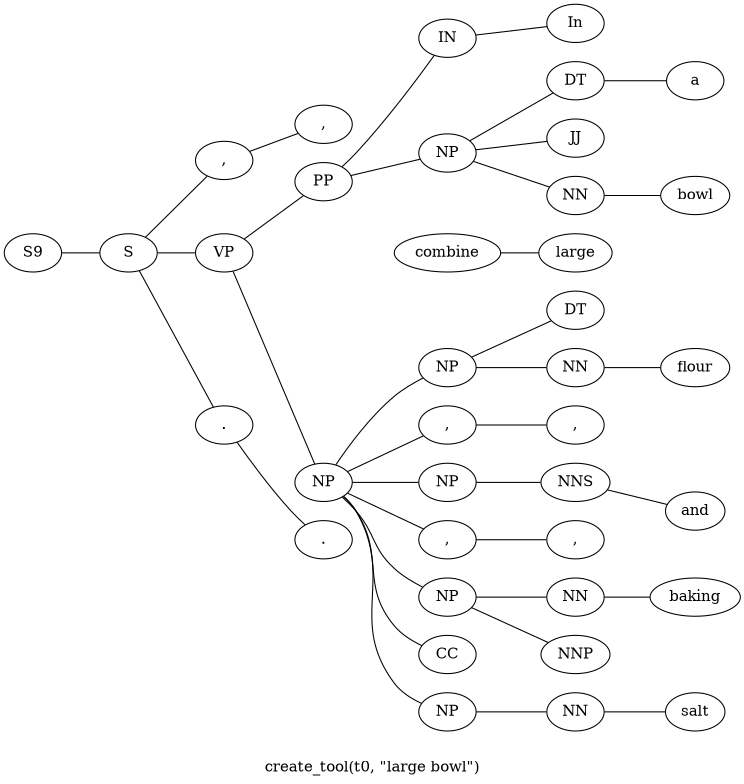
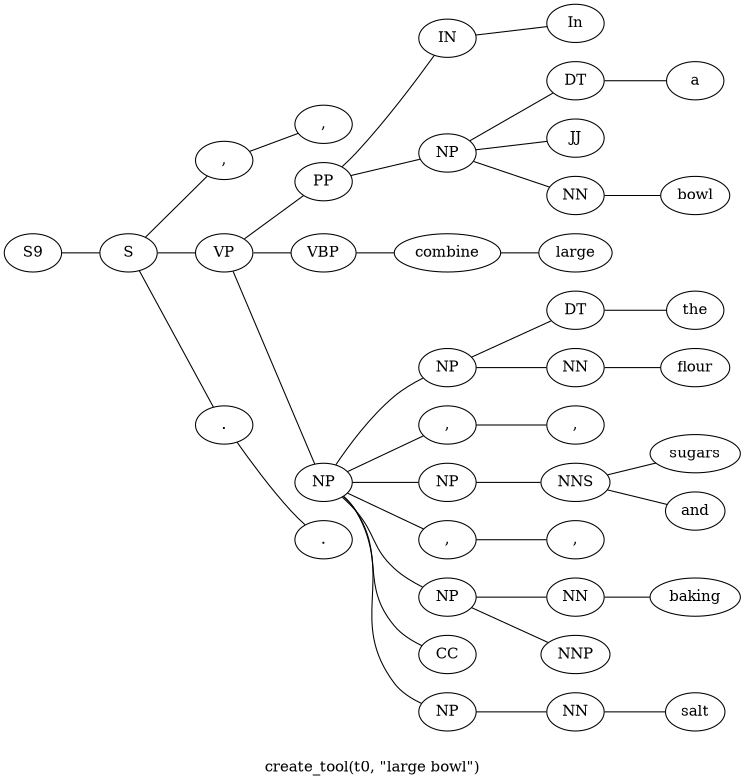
none -> (324, 253)
none -> (695, 310)
none -> (695, 454)
